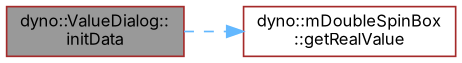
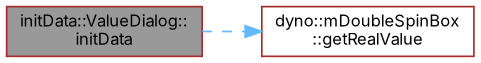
(95, 31) -> (104, 31)
